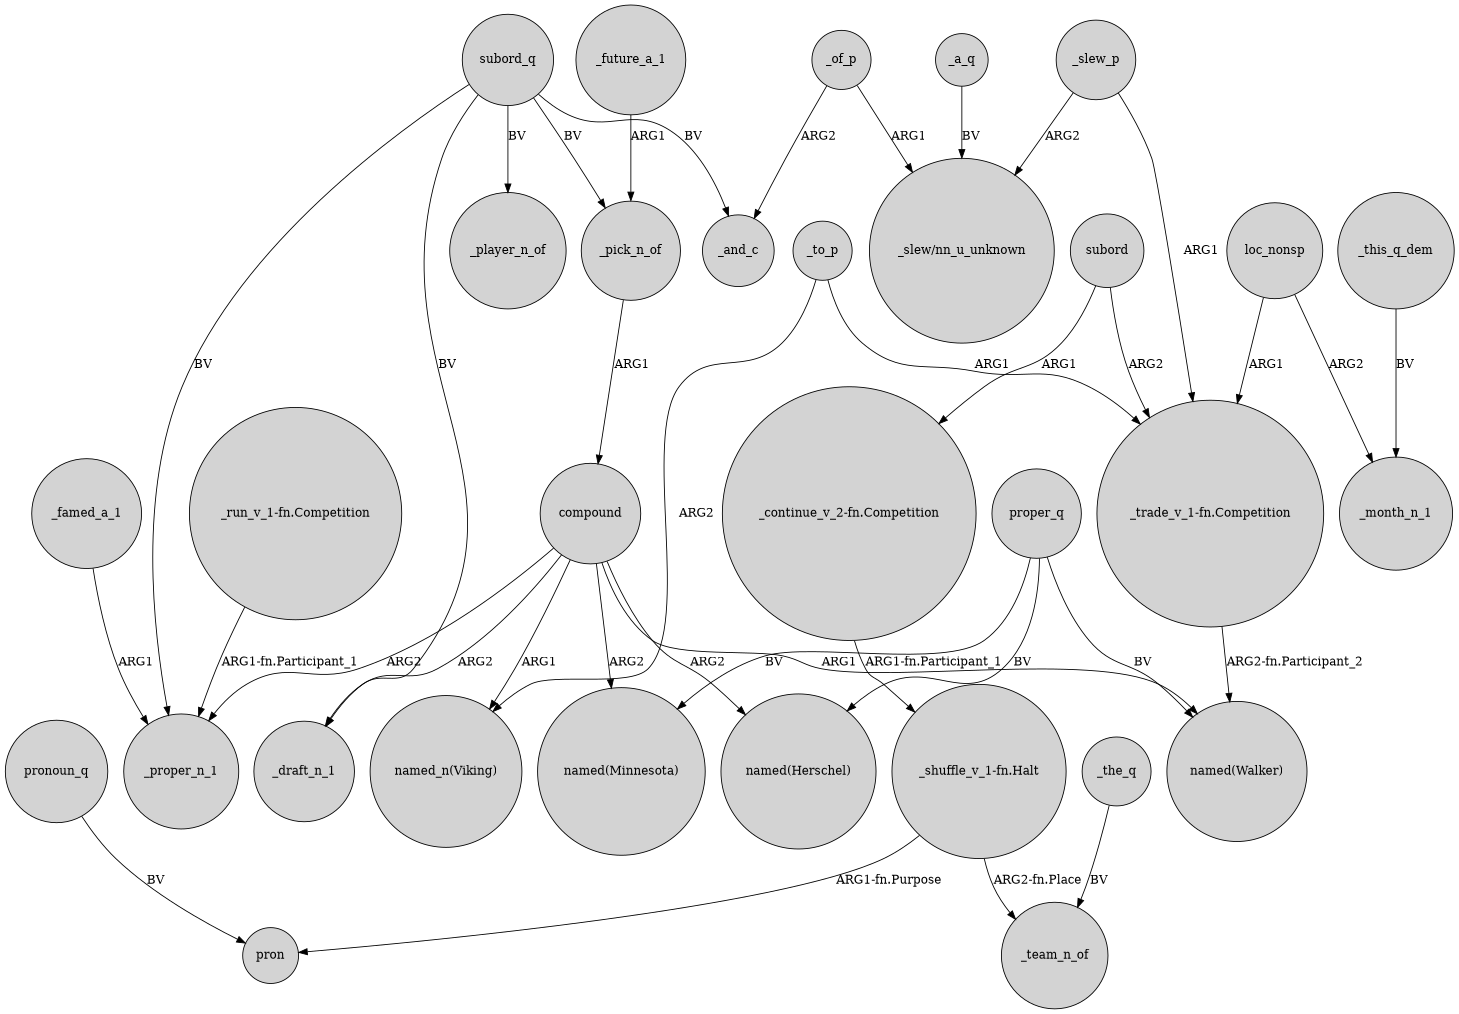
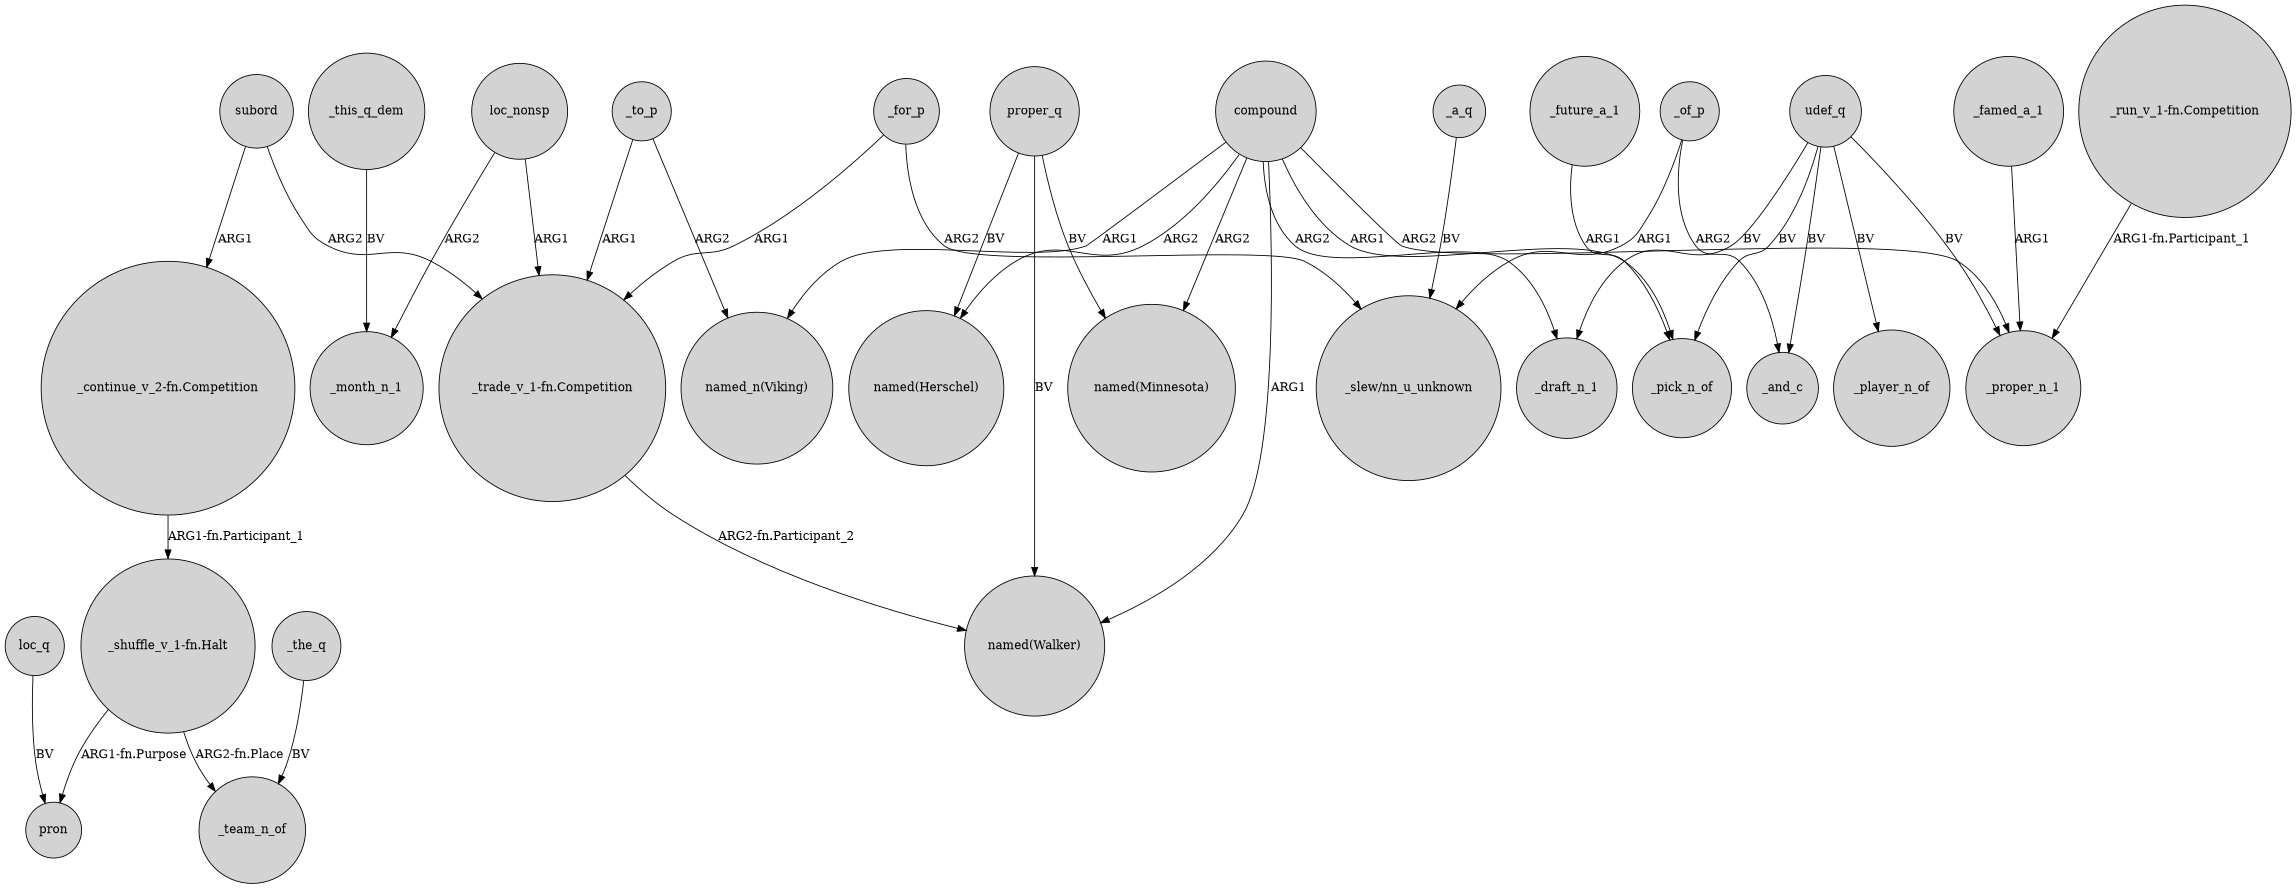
(508, 60) -> (1826, 111)
(1096, 60) -> (906, 111)
(611, 378) -> (1368, 252)
(57, 771) -> (35, 646)
